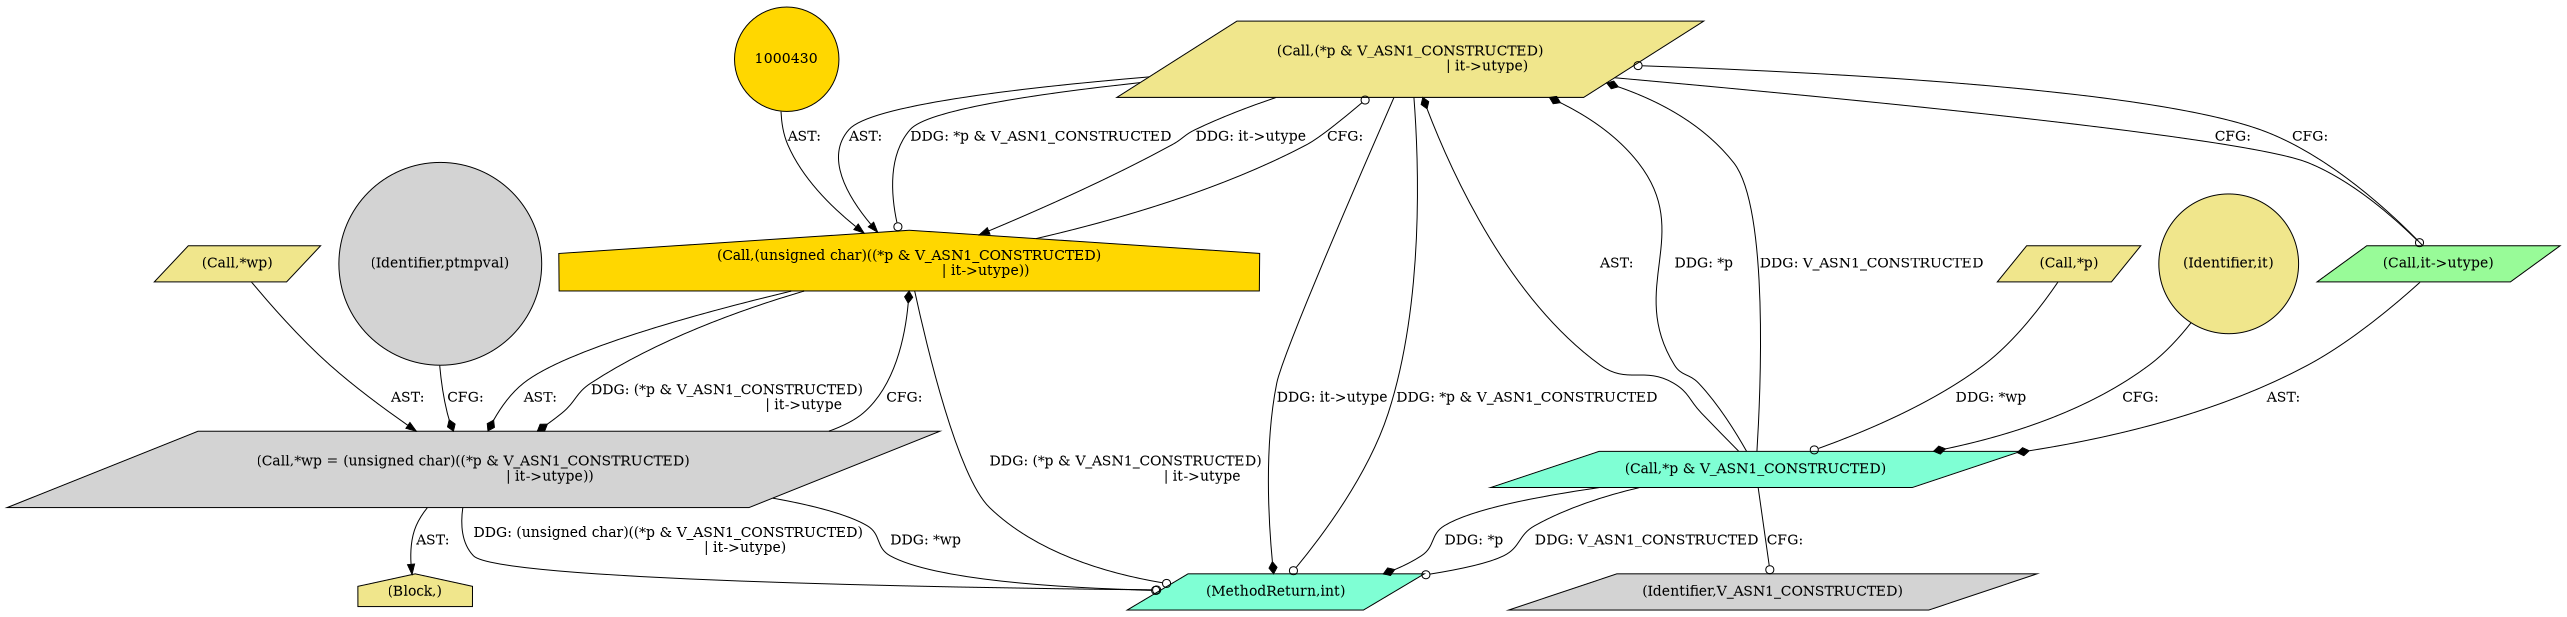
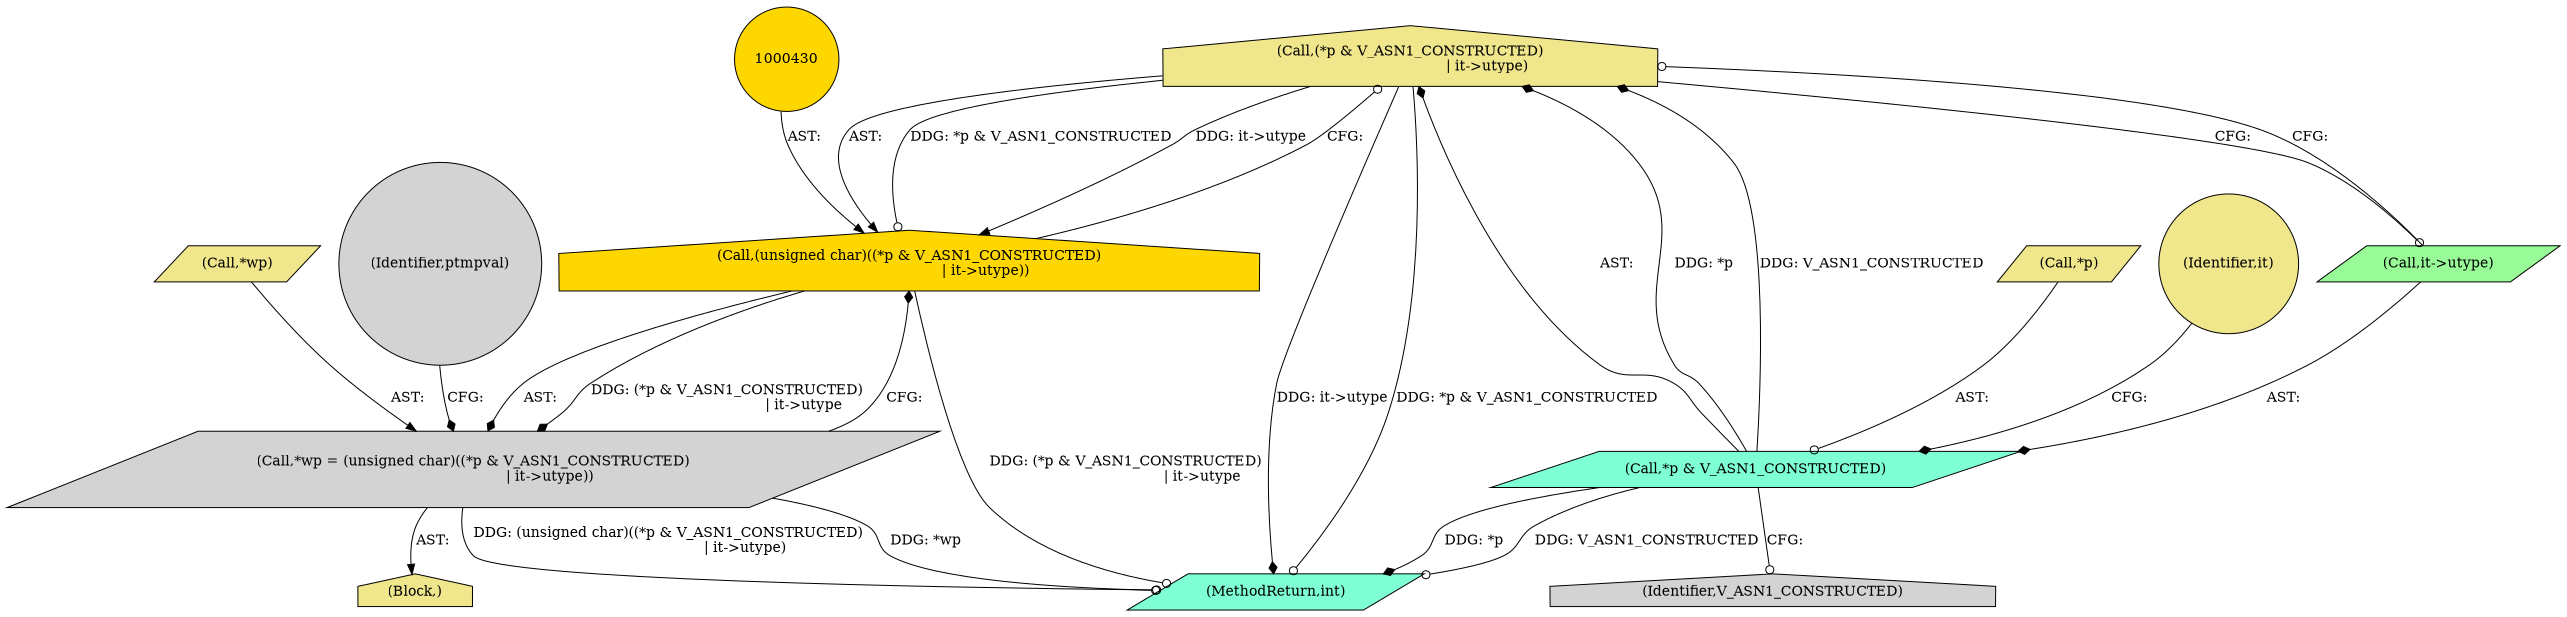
(1410, 59) -> (1410, 59)
(1991, 398) -> (1975, 398)
(1773, 592) -> (1773, 592)
